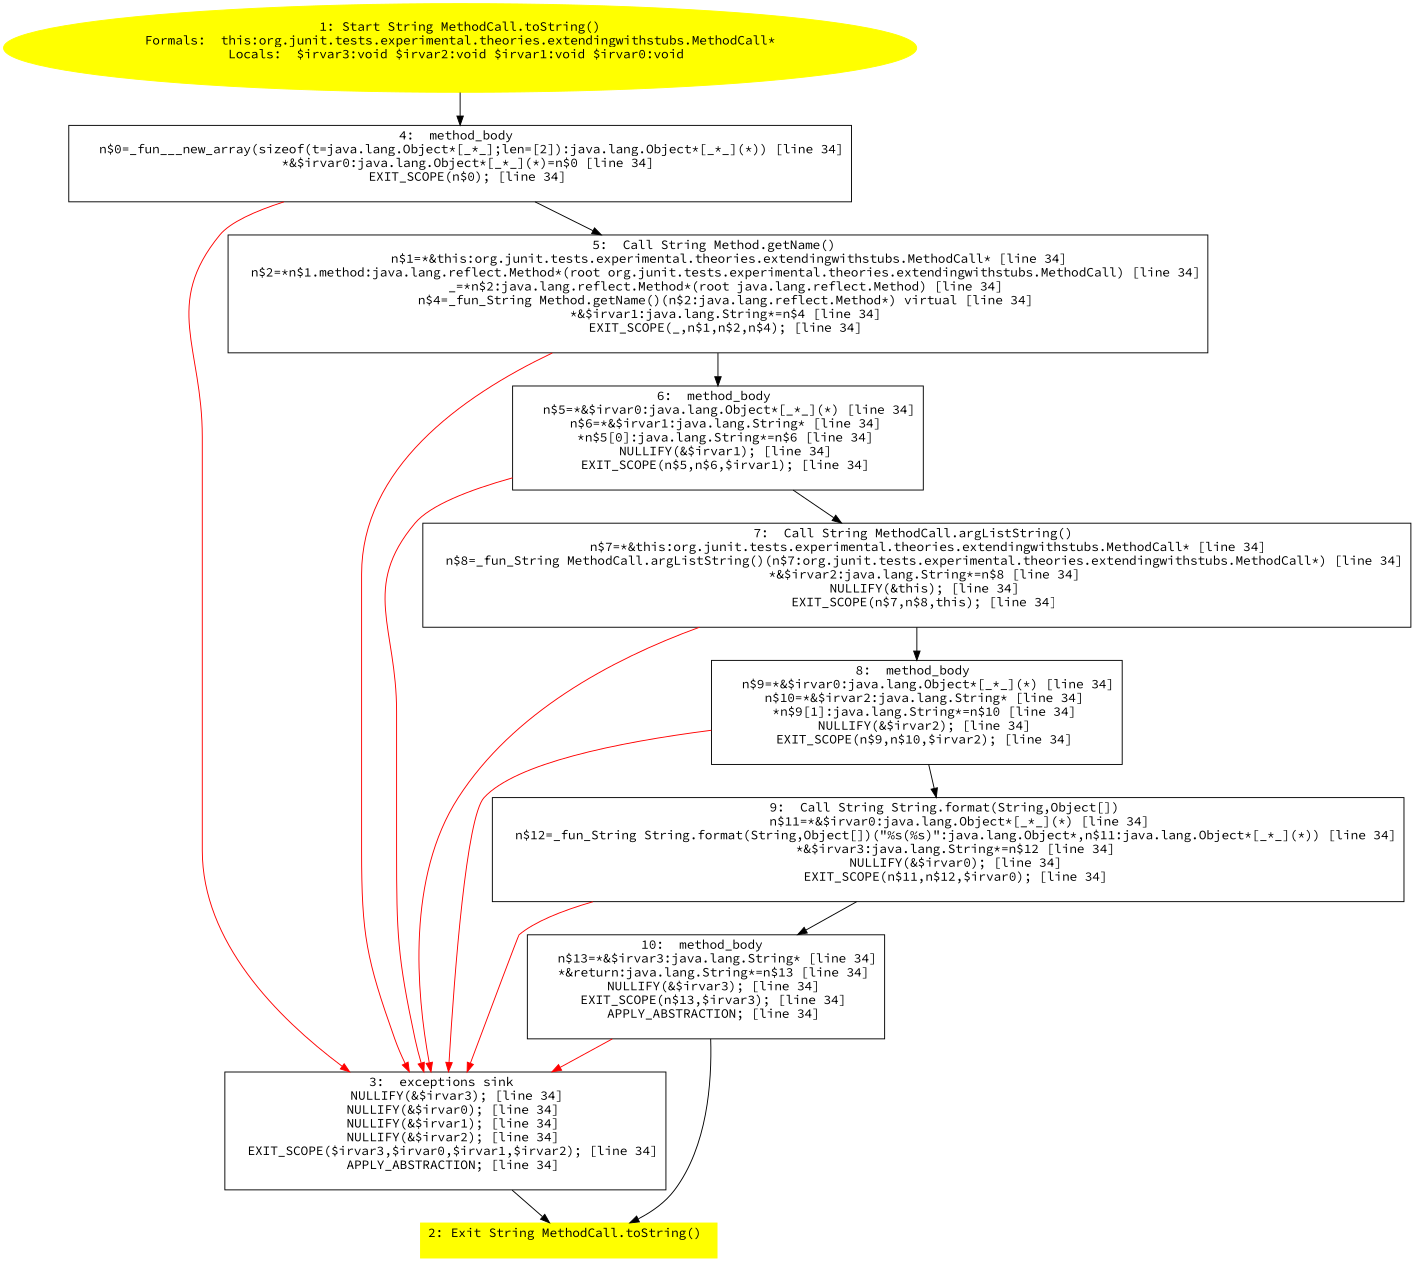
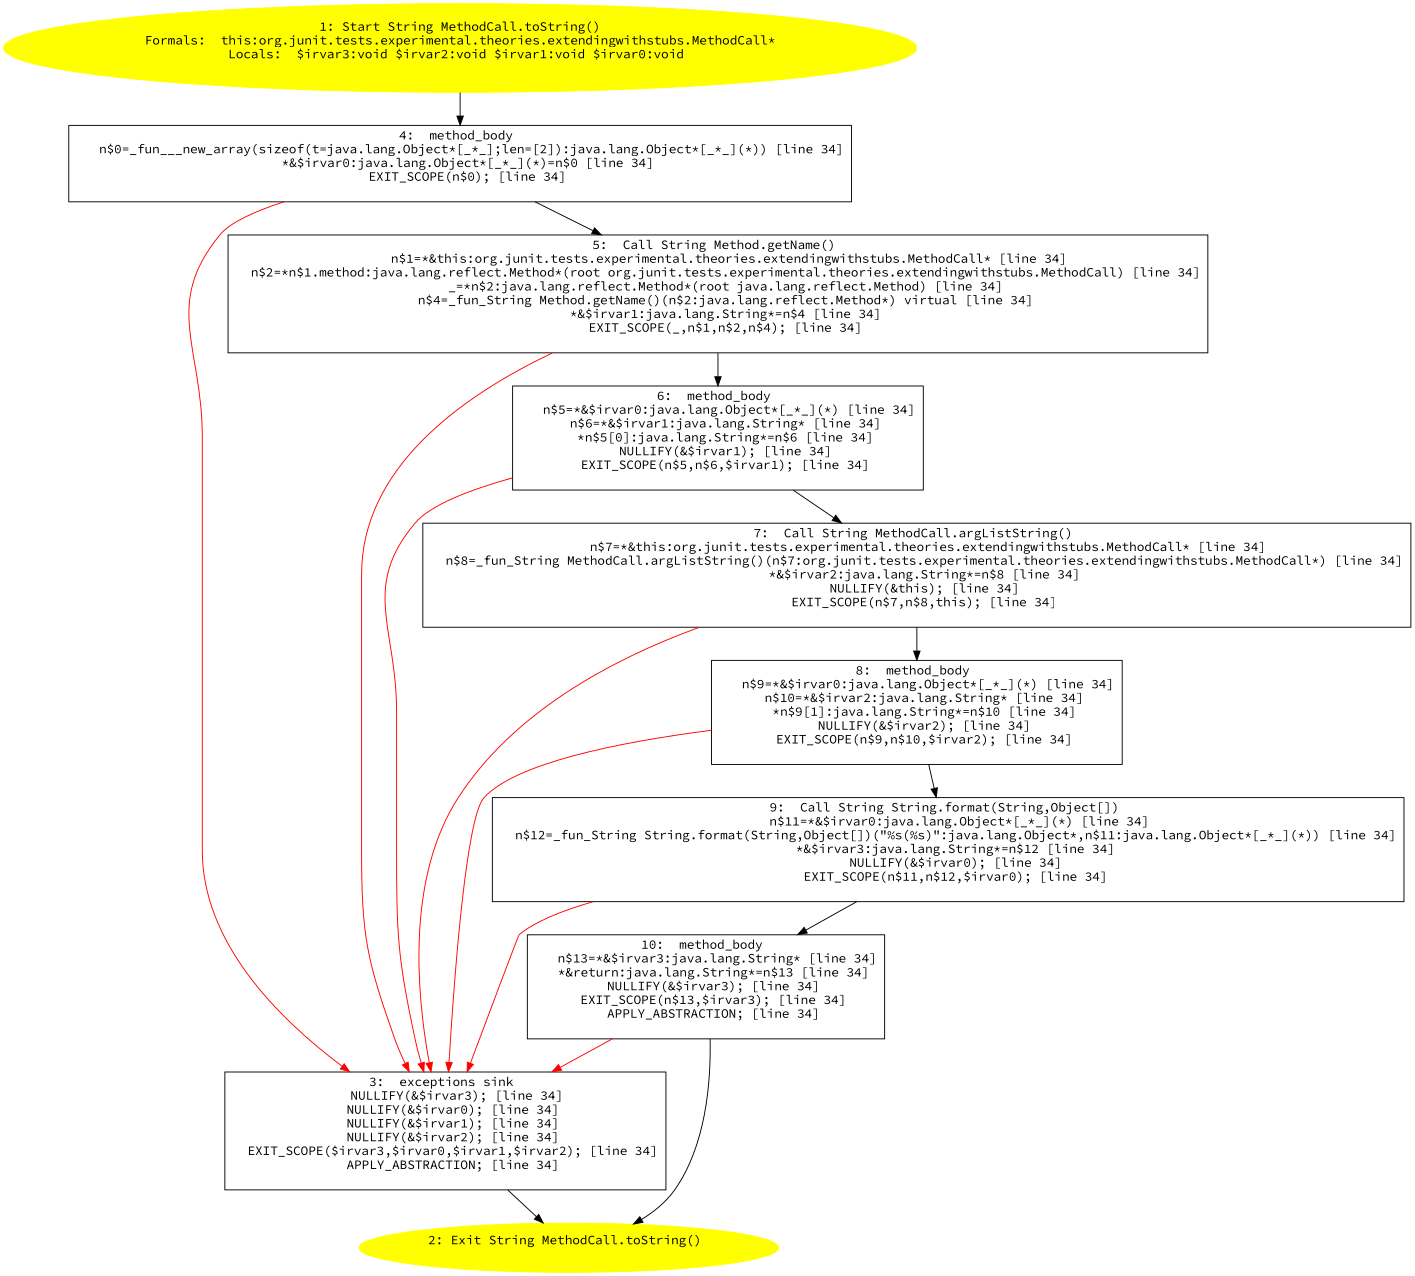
(569, 1241) -> (569, 1248)
